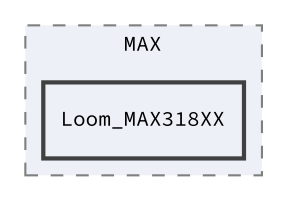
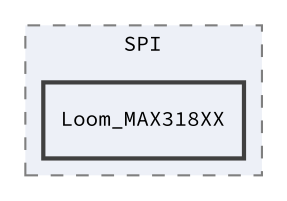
(144, 45) -> (144, 45)
